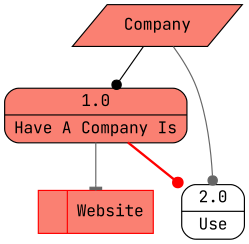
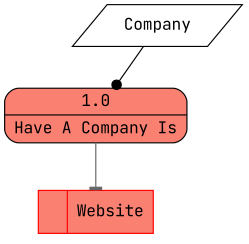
(157, 26) -> (157, 26)
(213, 212) -> none
